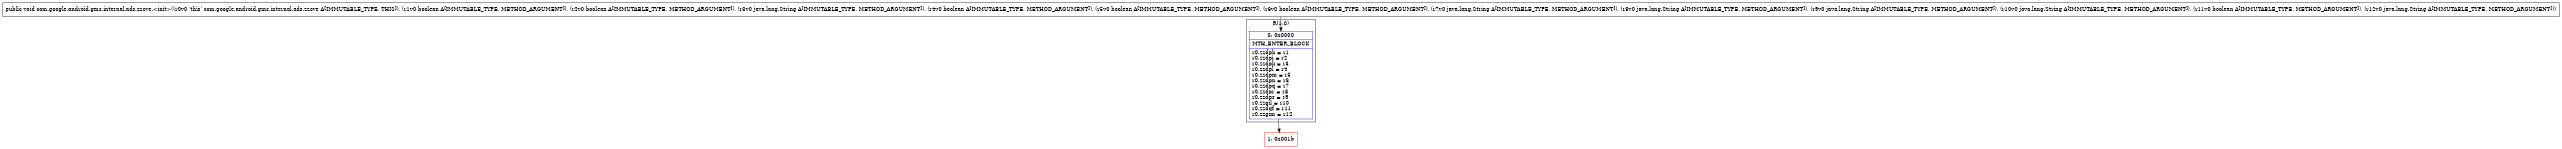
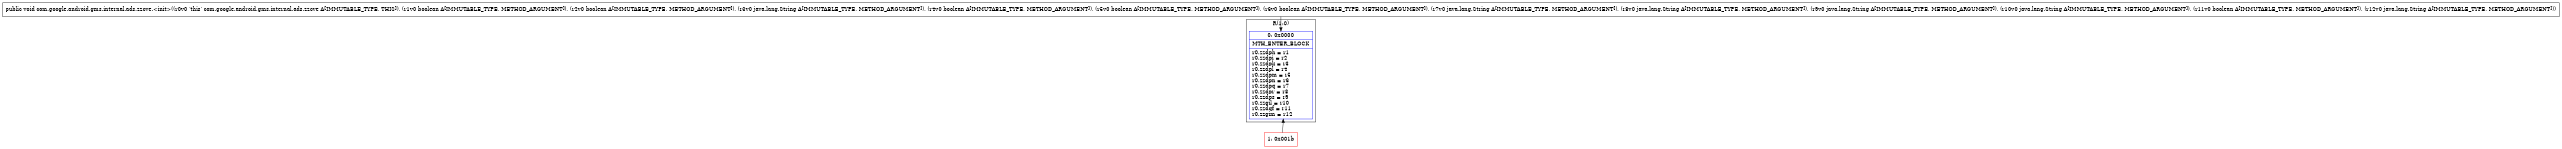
(1279, 124) -> (1283, 128)
